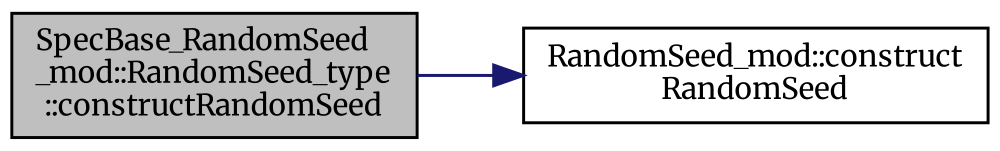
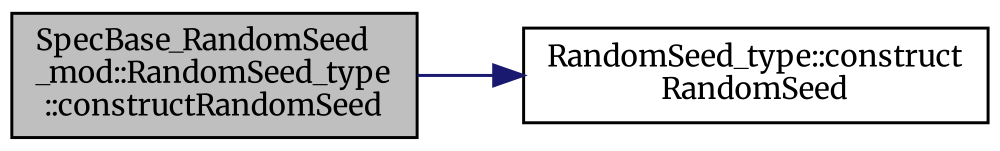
(756, 75) -> (756, 75)
